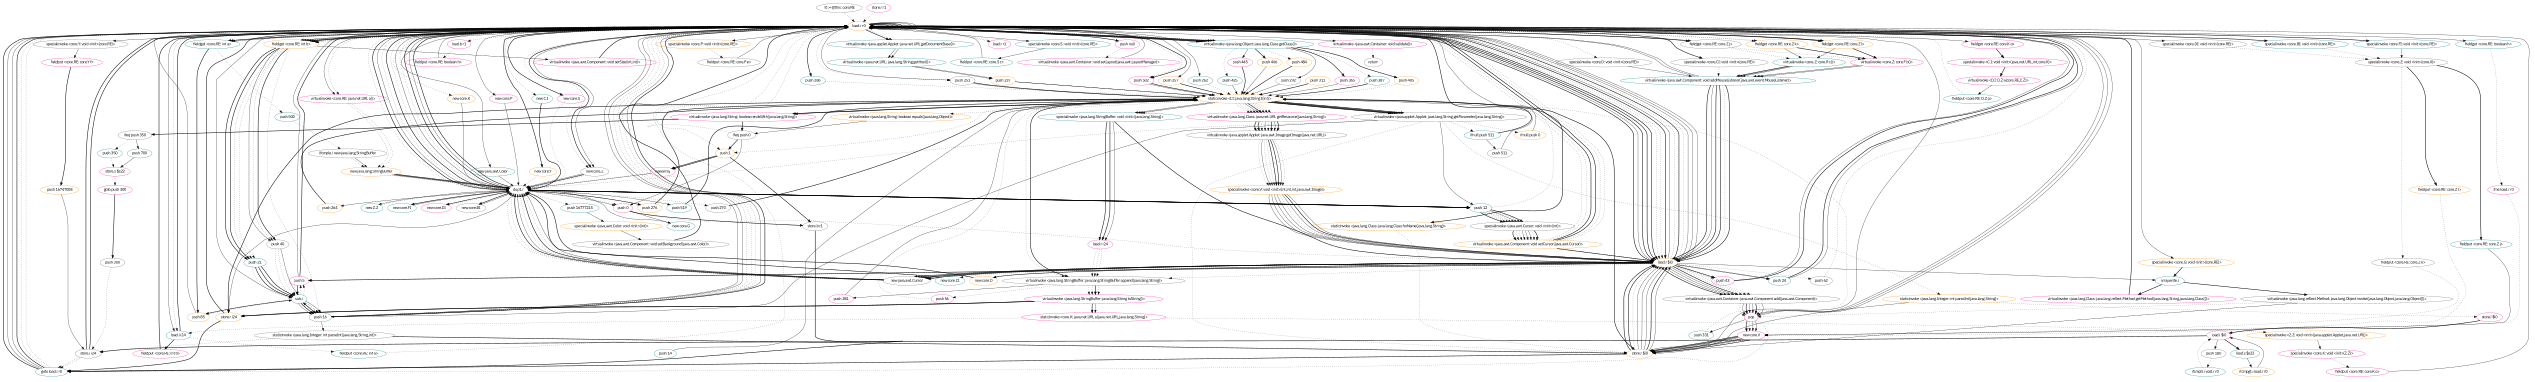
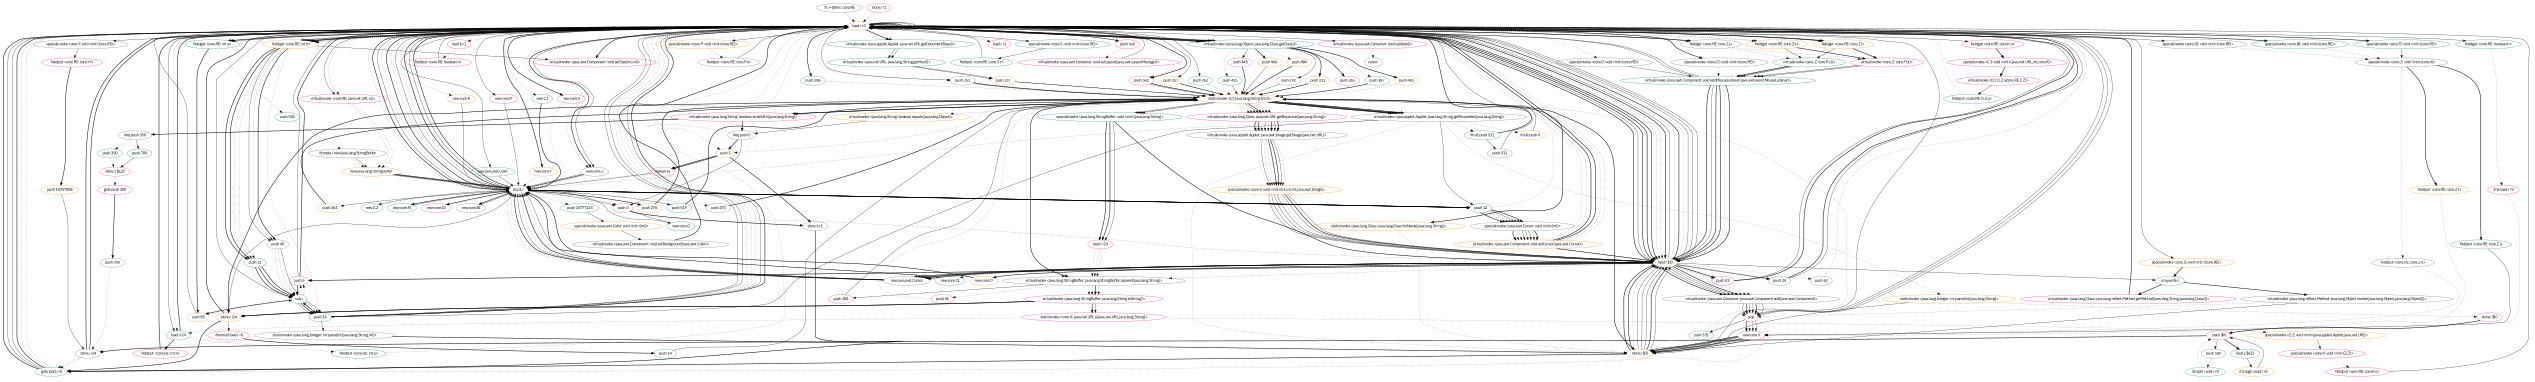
(718, 30) -> (719, 30)
none -> (1317, 57)
(1305, 90) -> none
none -> (229, 335)
